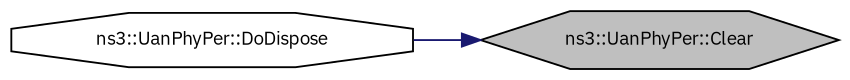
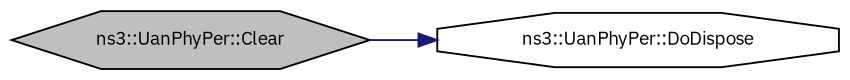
(438, 40) -> (394, 40)
